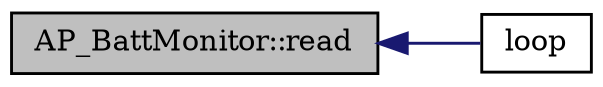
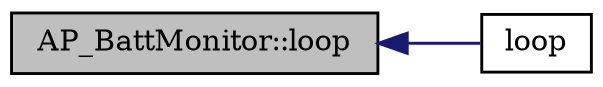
(195, 43) -> (195, 43)
